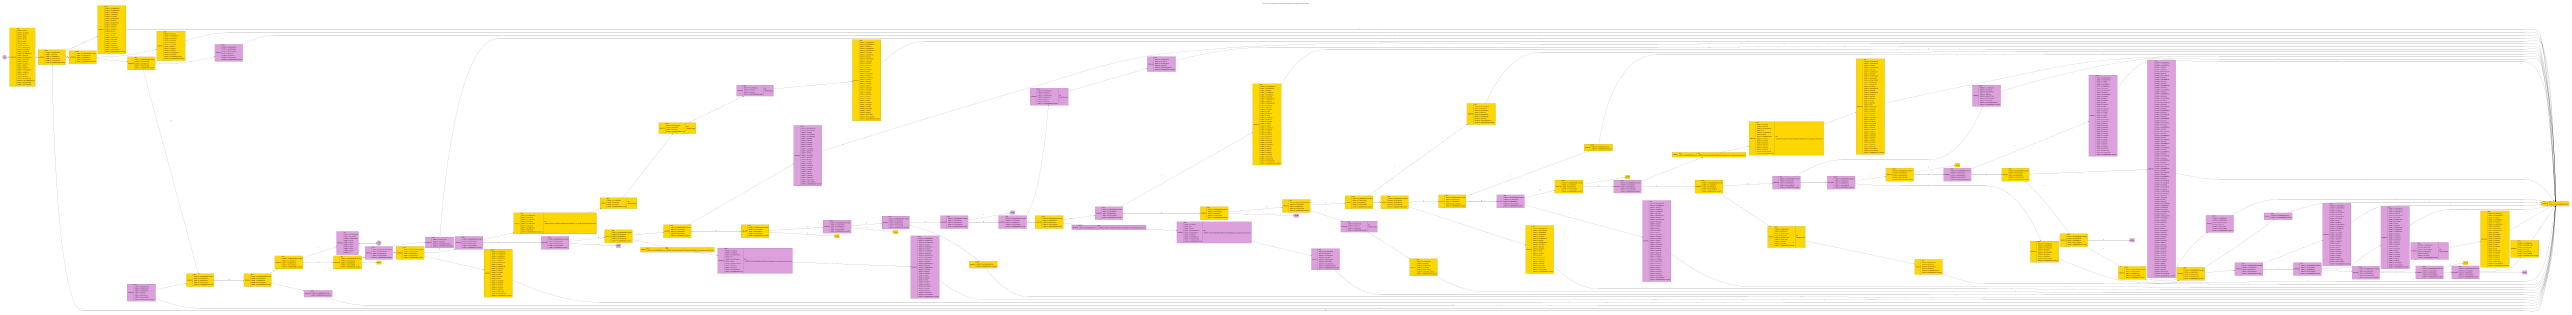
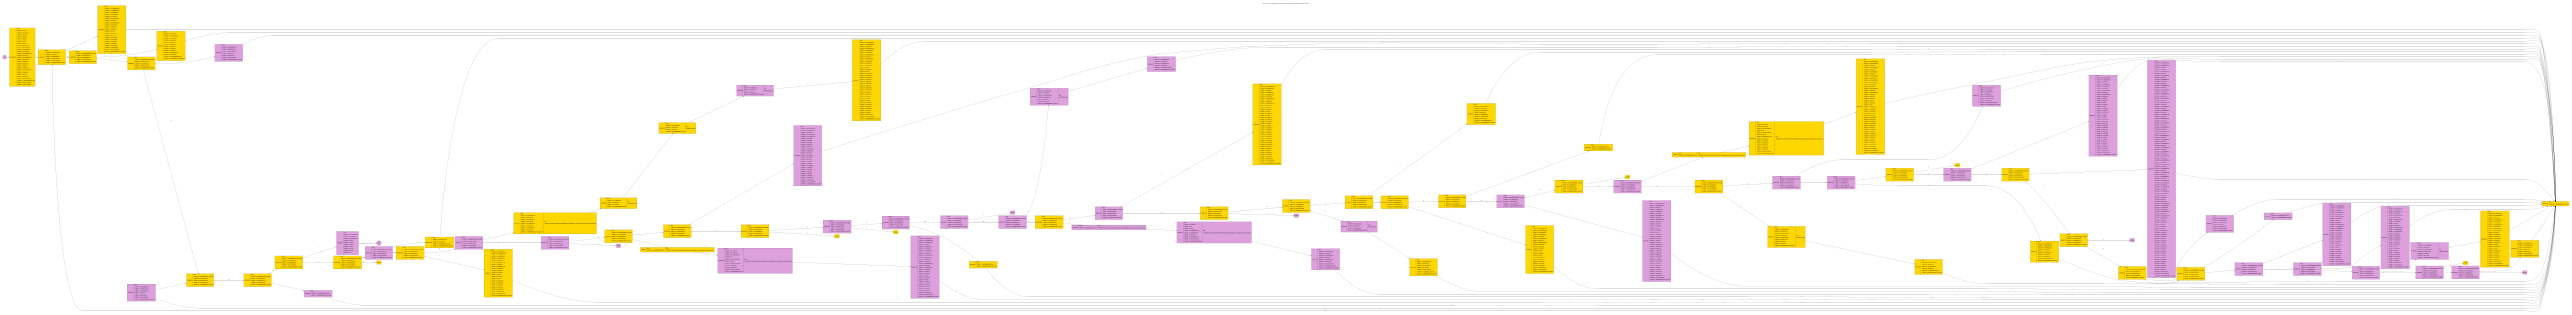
(439, 242) -> (439, 242)
